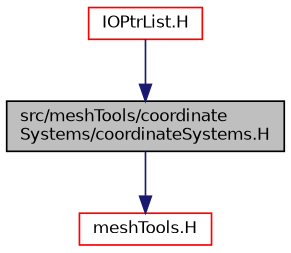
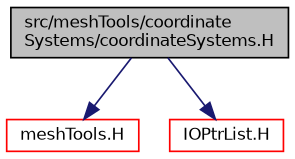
(145, 62) -> (187, 82)
